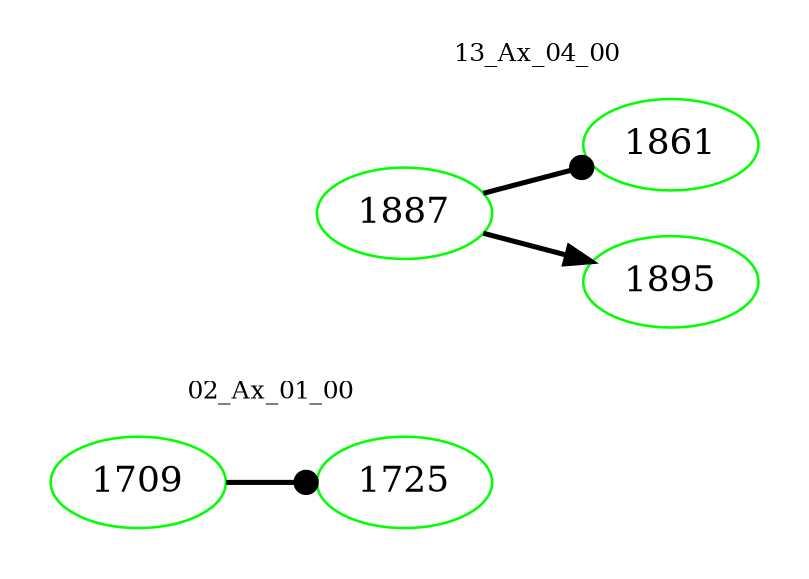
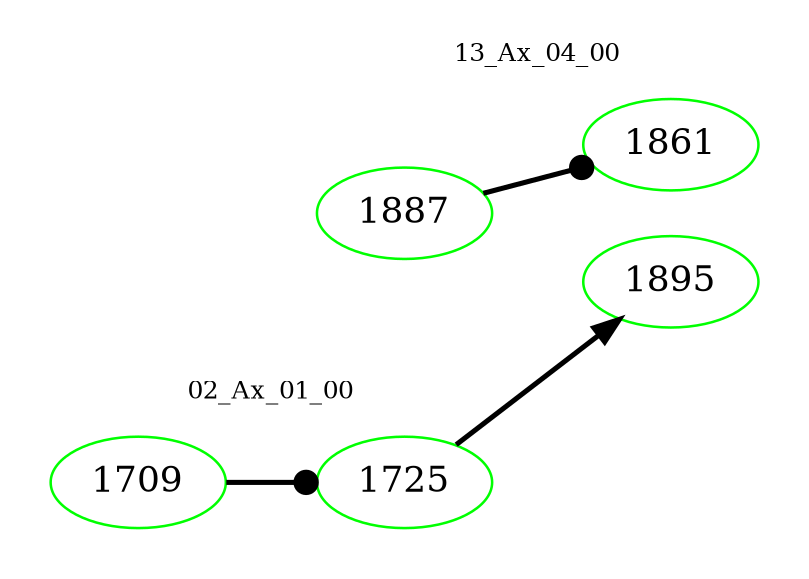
(525, 244) -> (531, 387)
